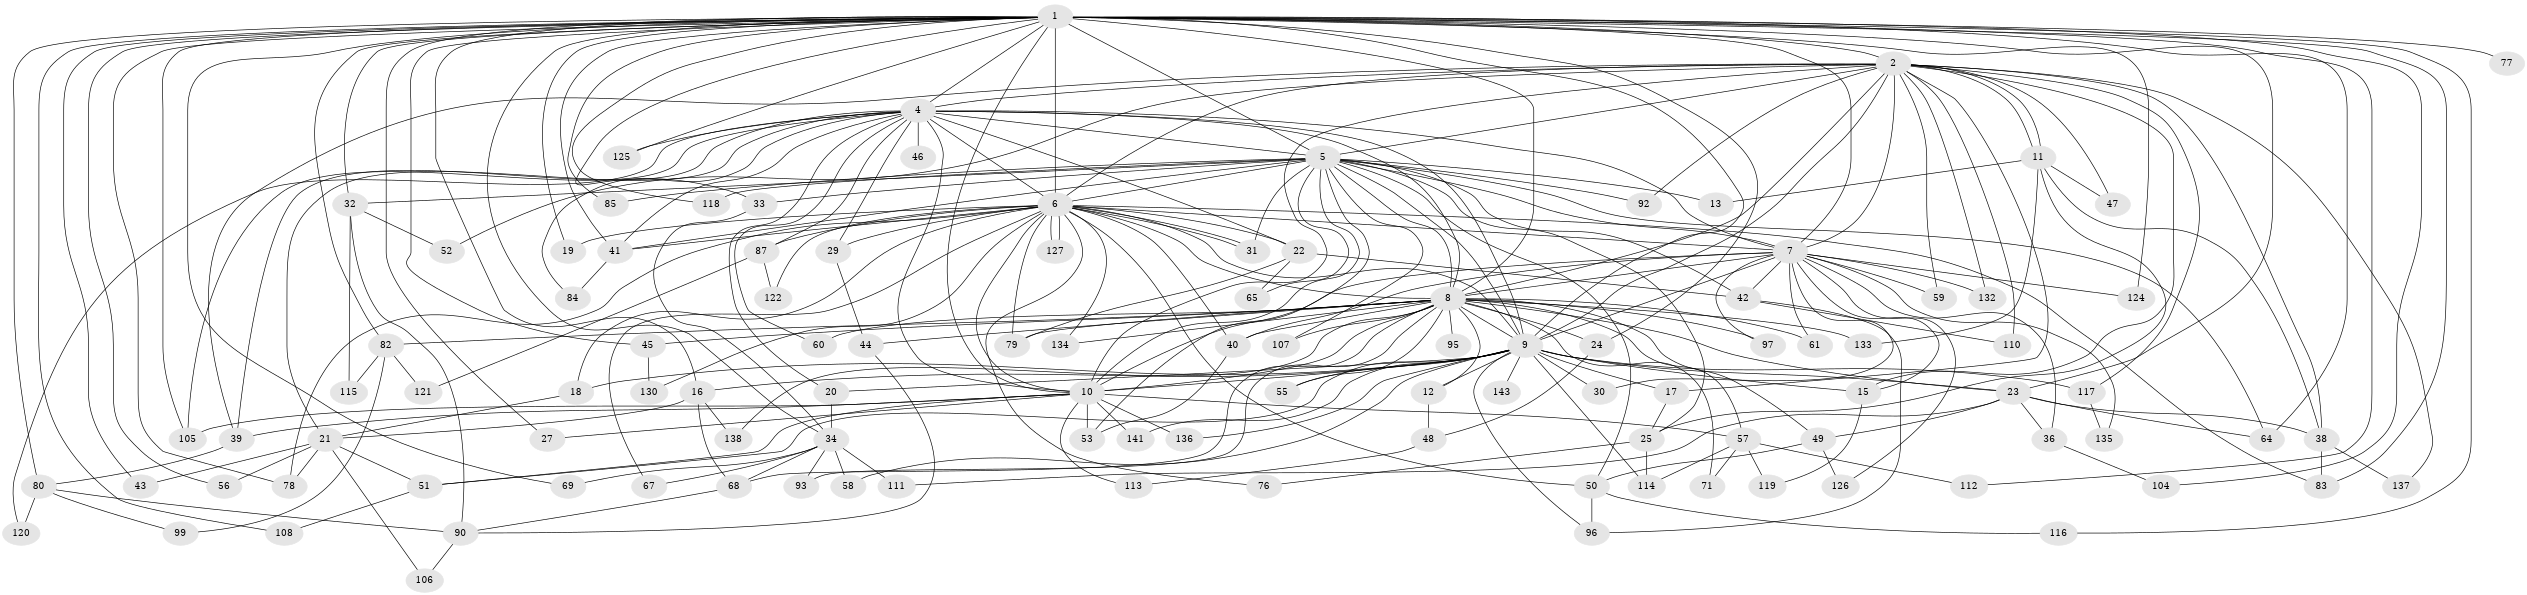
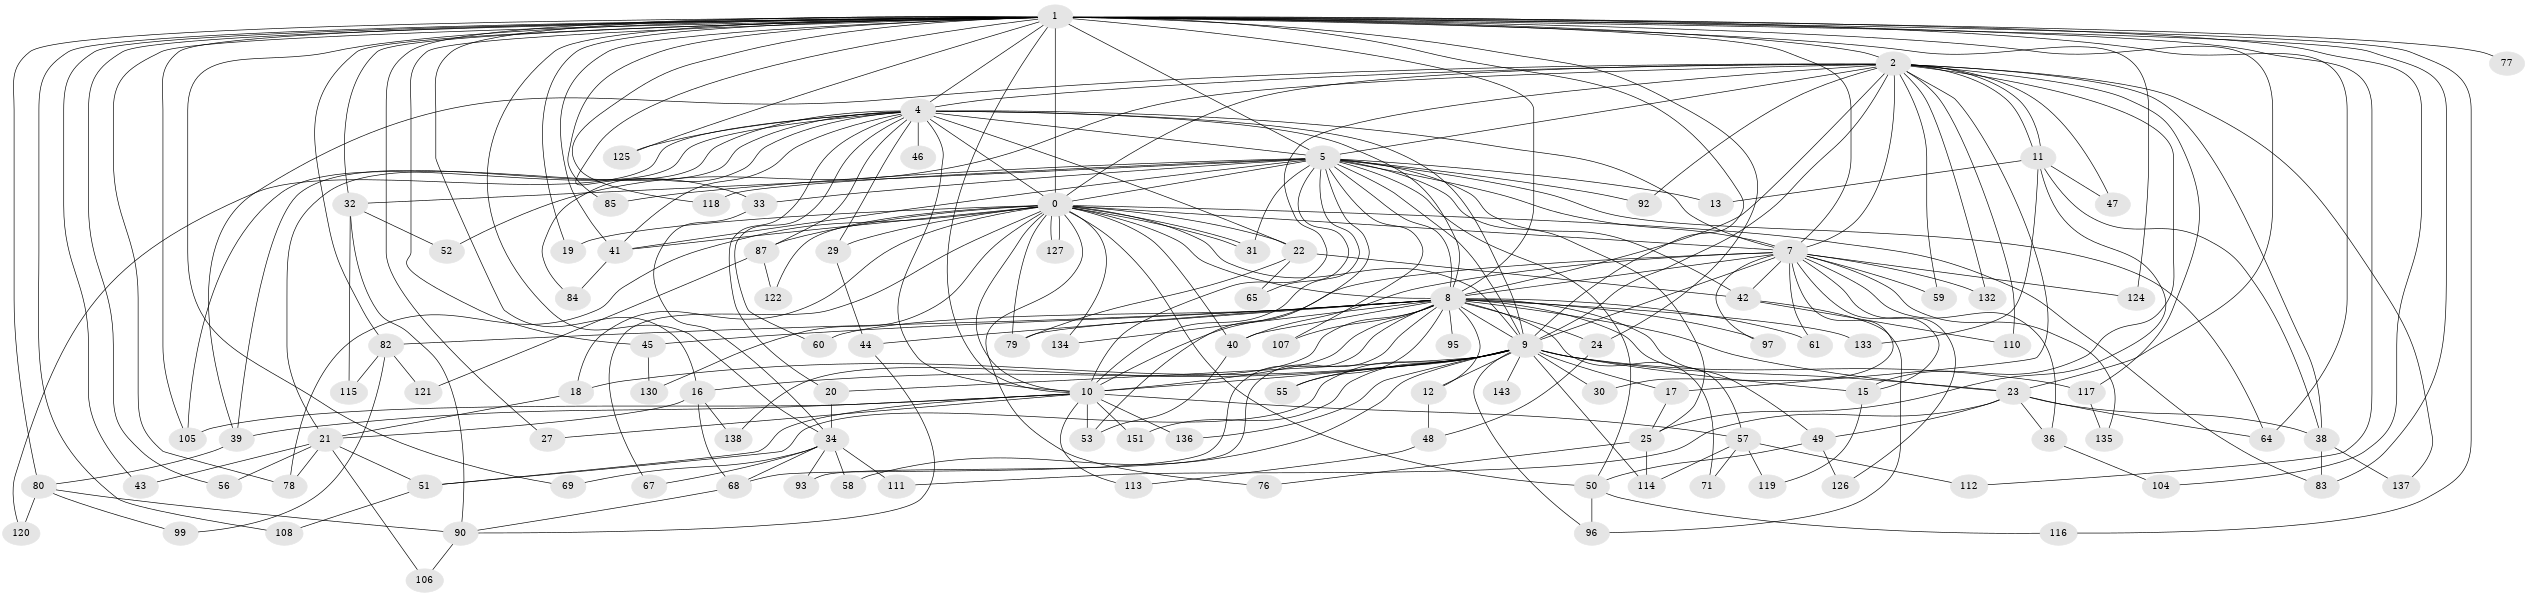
(1055, 205) -> (1055, 205)
(1136, 440) -> (1136, 440)
